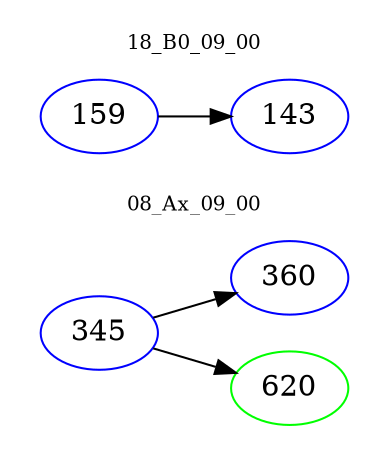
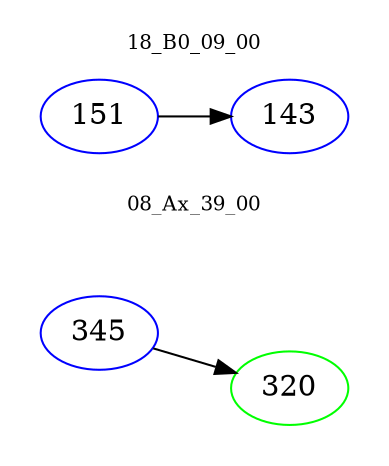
(99, 116) -> (99, 116)
(194, 205) -> (194, 205)
(290, 278) -> none
(290, 388) -> (290, 388)
